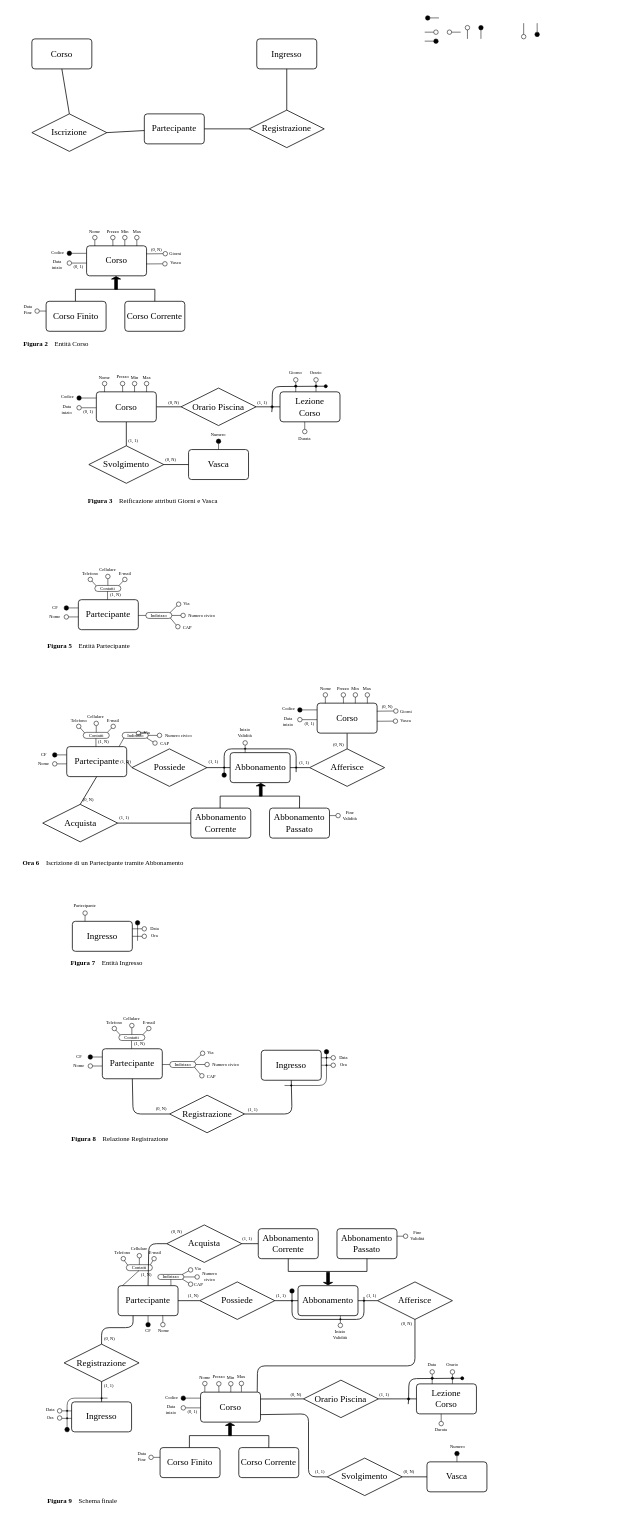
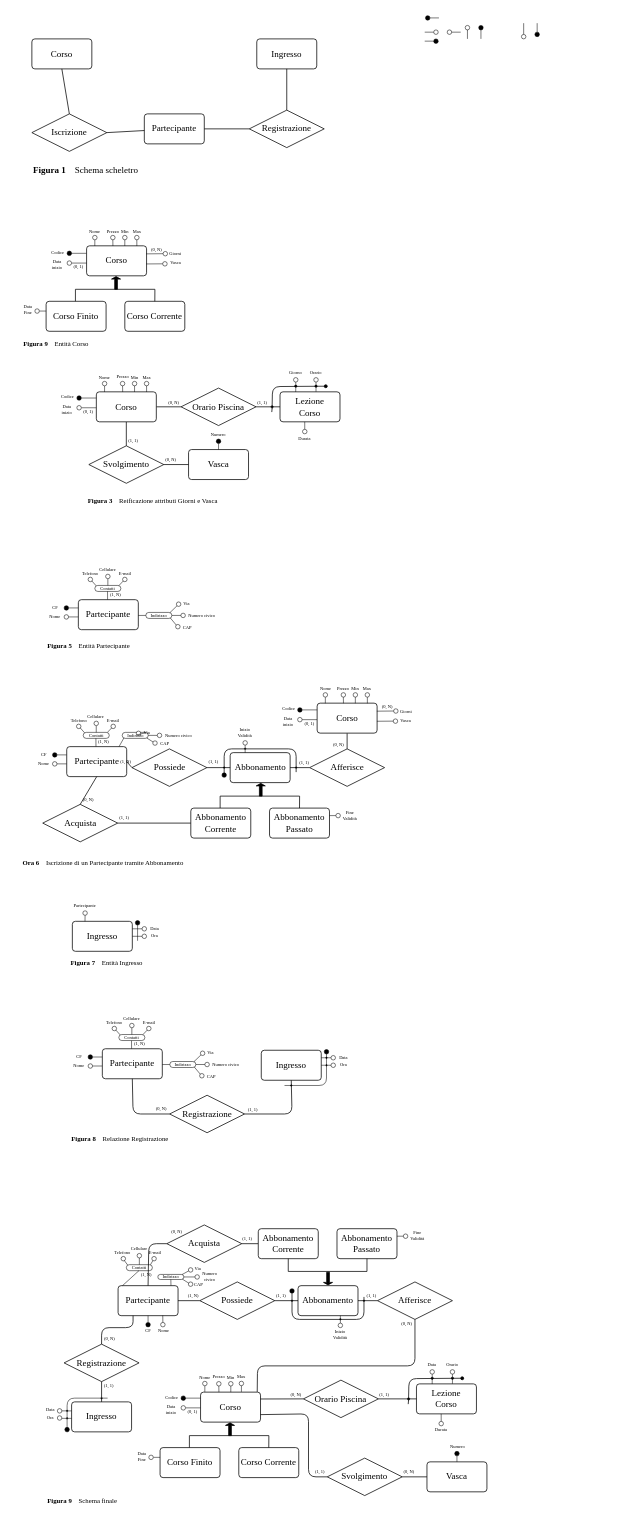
none -> (88, 170)
(62, 344) -> (62, 344)
